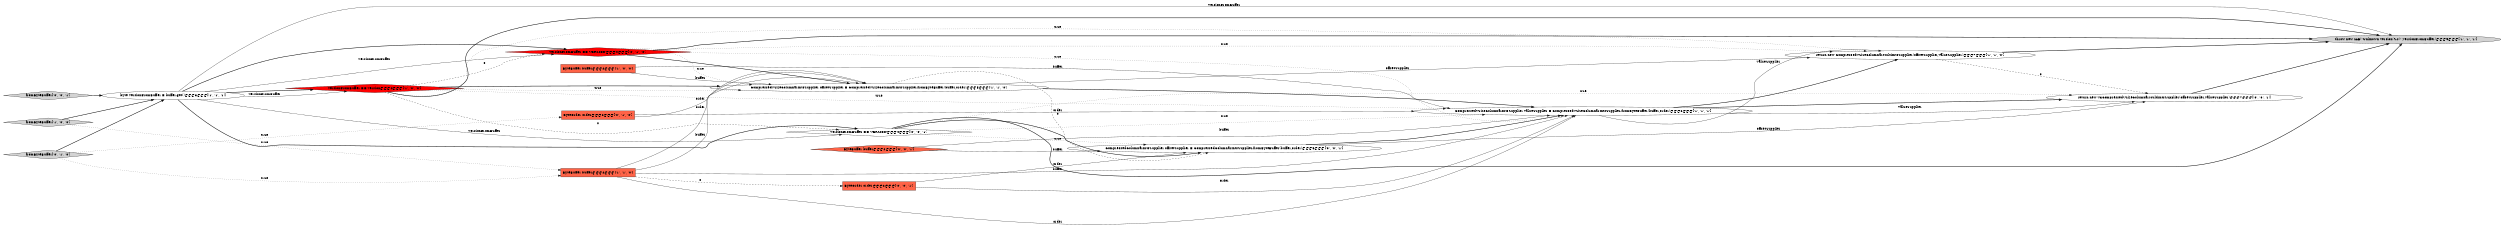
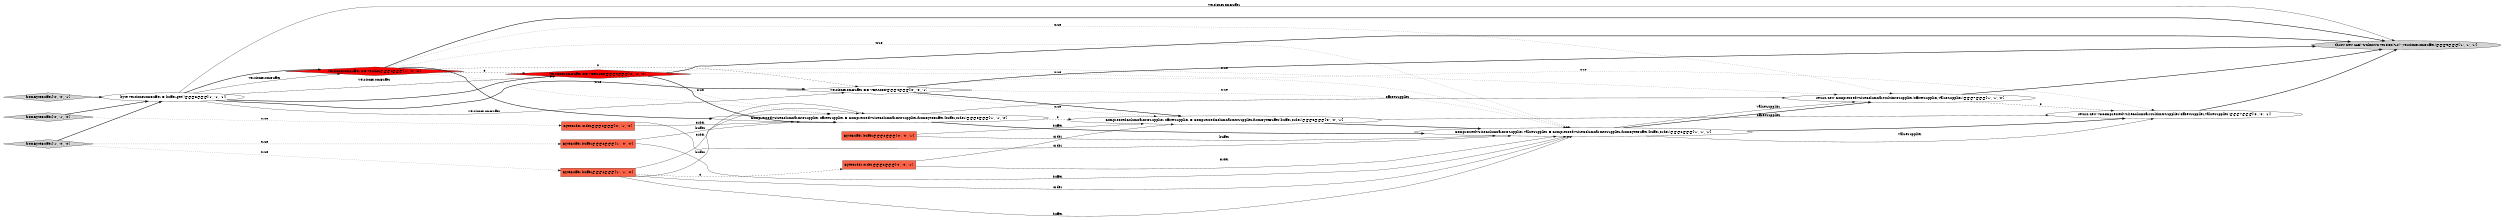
none -> (326, 144)
(879, 149) -> (879, 136)
(308, 182) -> none
